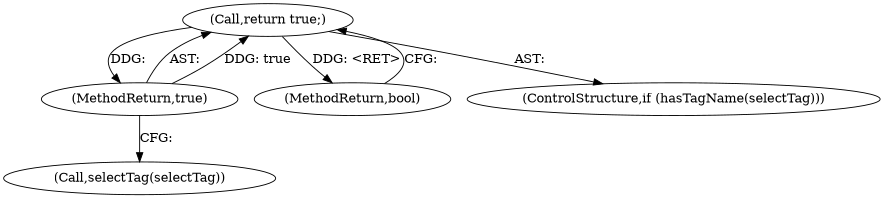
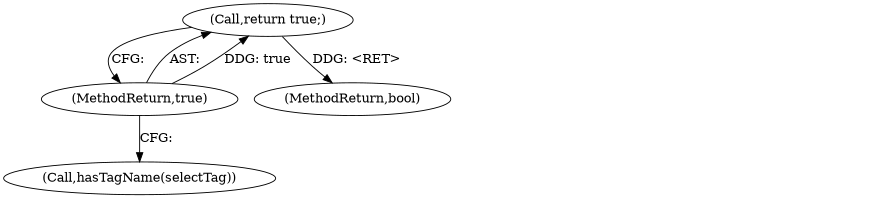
(399, 51) -> none
(130, 60) -> (130, 60)
(674, 99) -> none
(140, 178) -> (140, 178)
